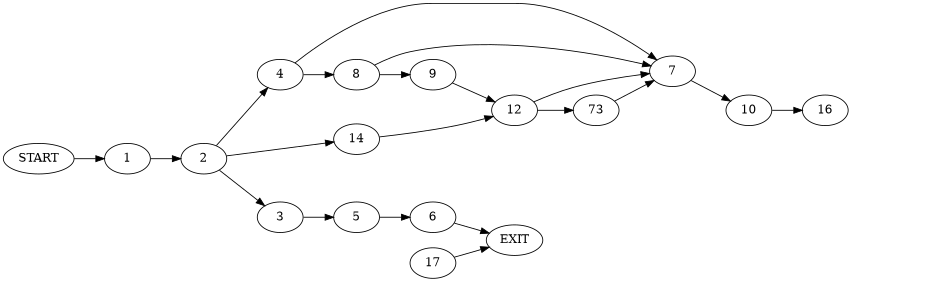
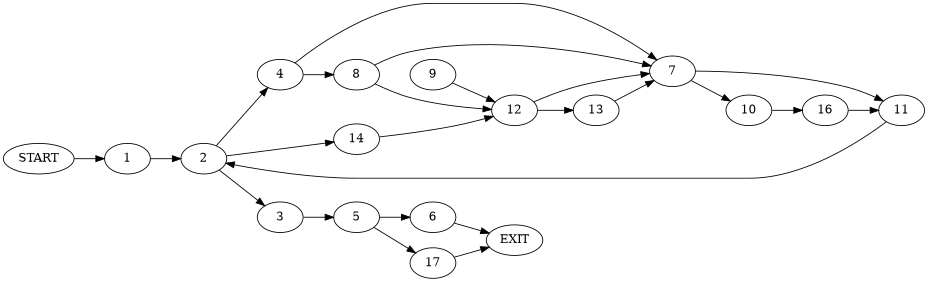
(391, 75) -> (428, 102)
(596, 110) -> (596, 110)
none -> (902, 110)
none -> (391, 238)
